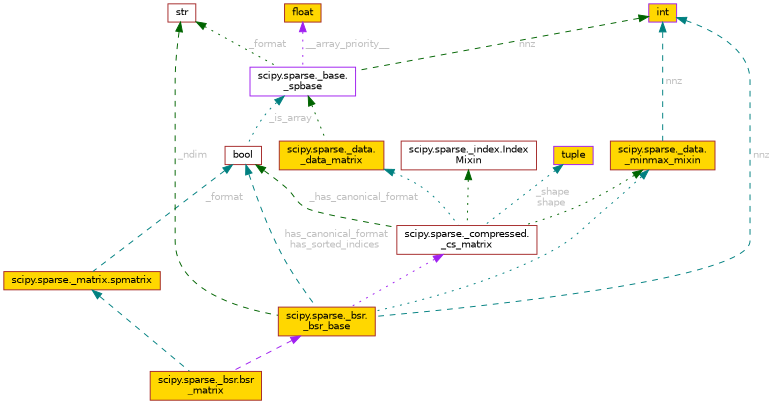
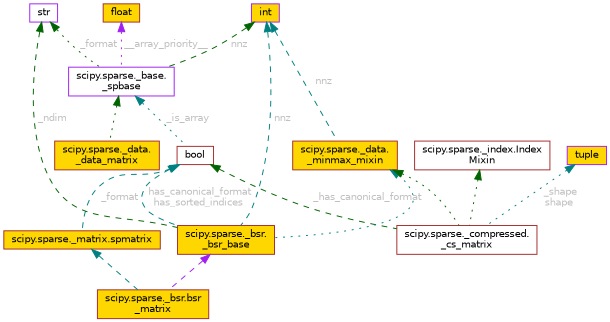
(182, 13) -> (44, 13)
(430, 194) -> none
(393, 283) -> none
